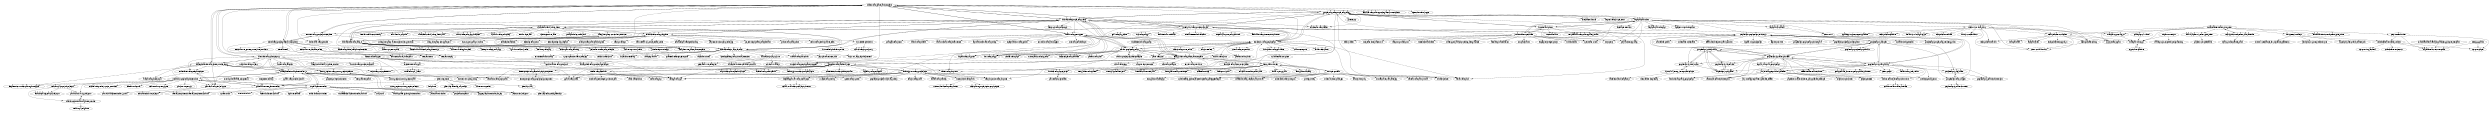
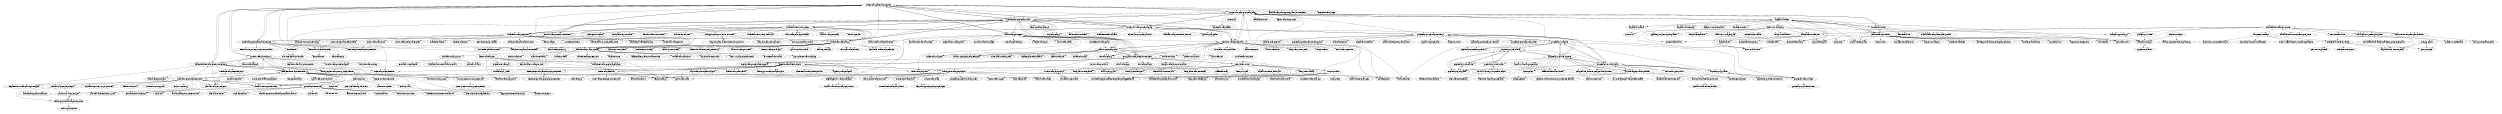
(1145, 64) -> none
